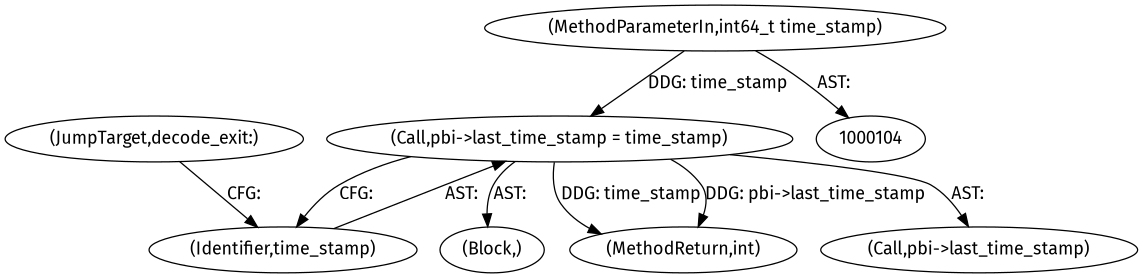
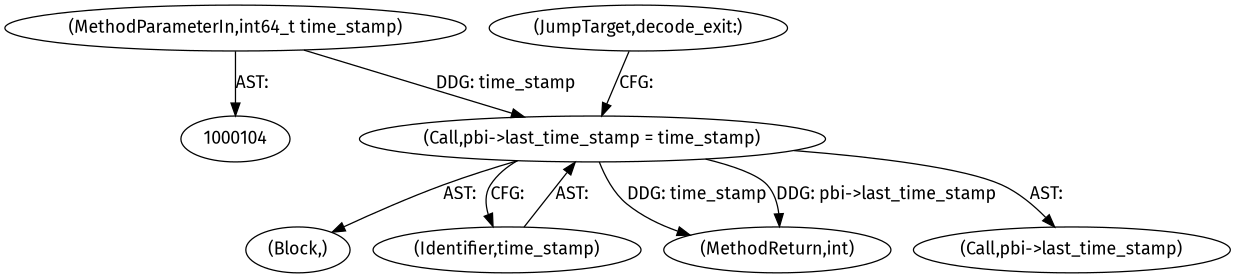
(214, 190) -> (618, 78)
